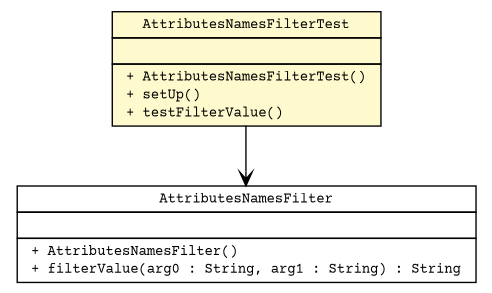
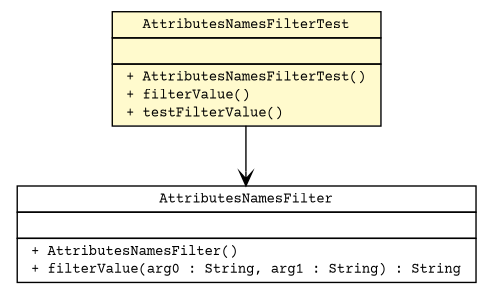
(164, 94) -> (189, 94)
